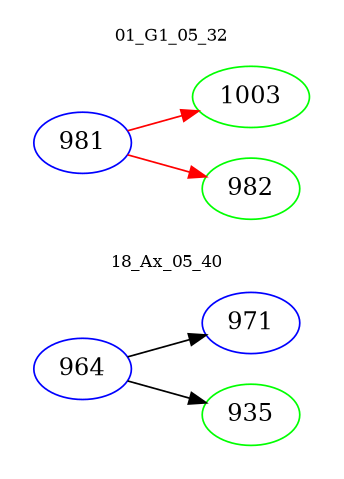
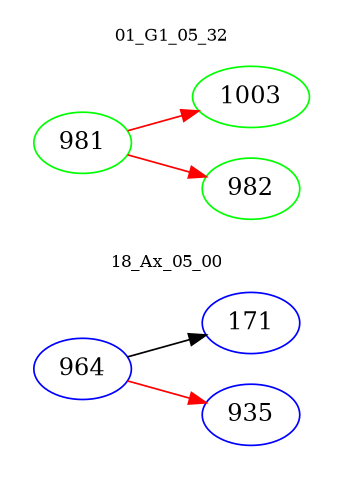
(83, 143) -> (83, 143)
(167, 263) -> (167, 263)
(251, 323) -> (251, 323)
(159, 390) -> (159, 390)
(251, 415) -> (251, 415)
